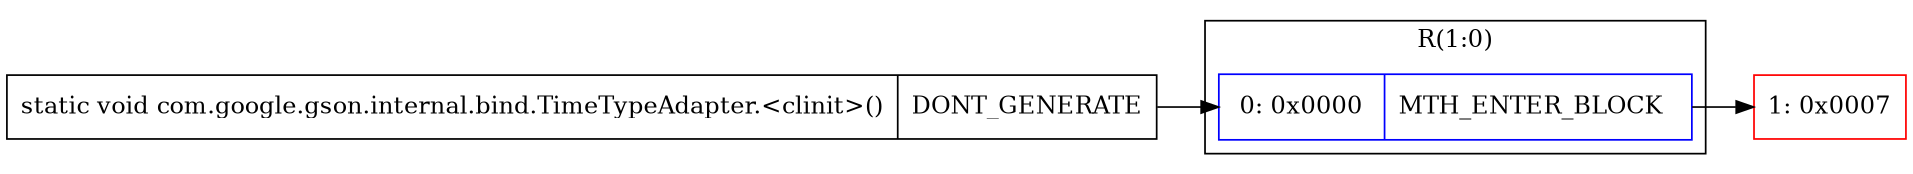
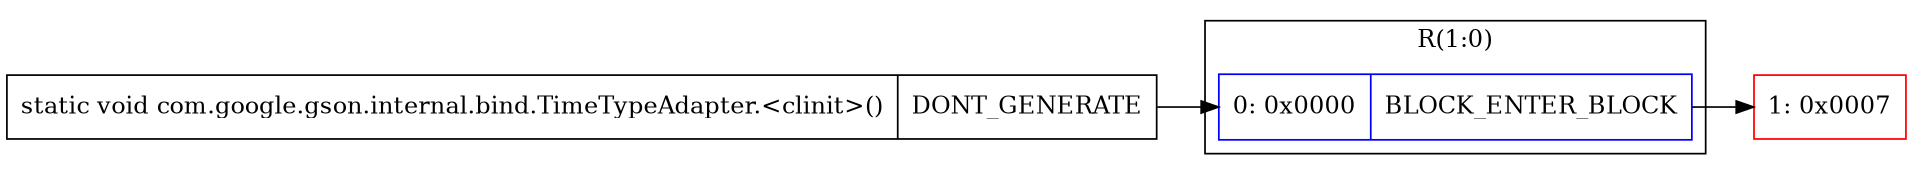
(1531, 106) -> (1531, 106)
